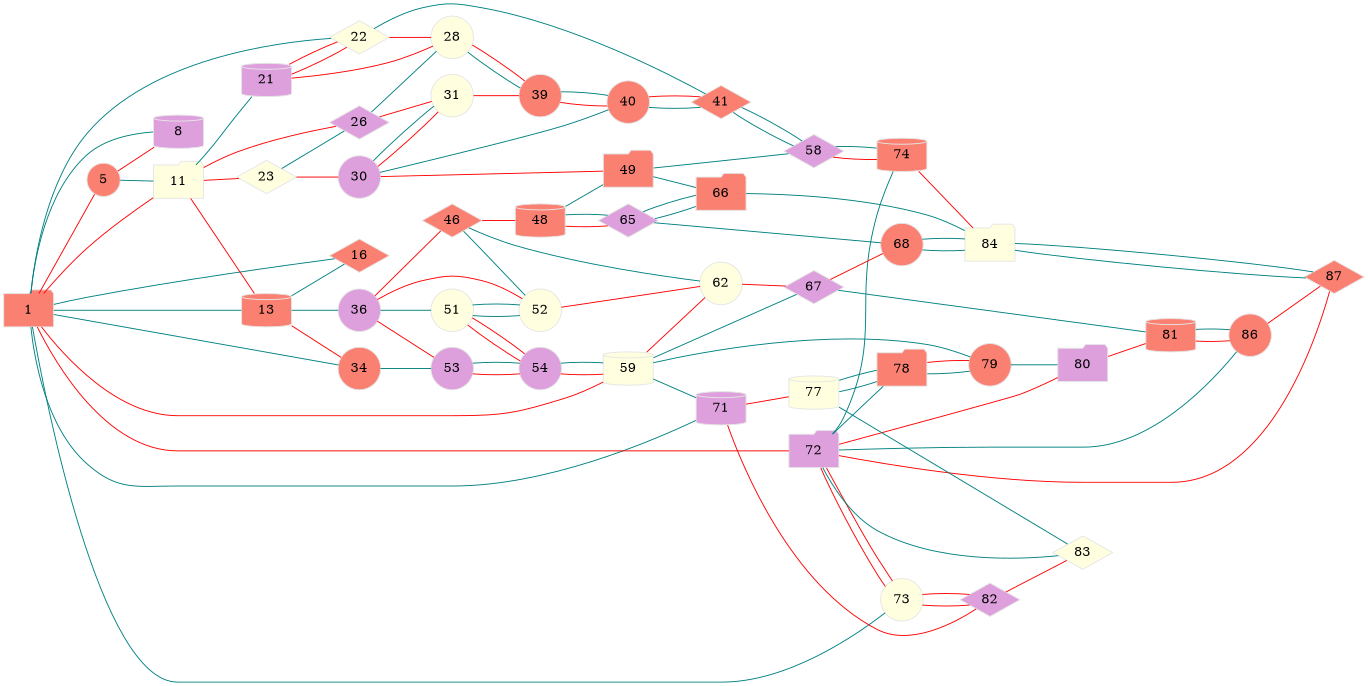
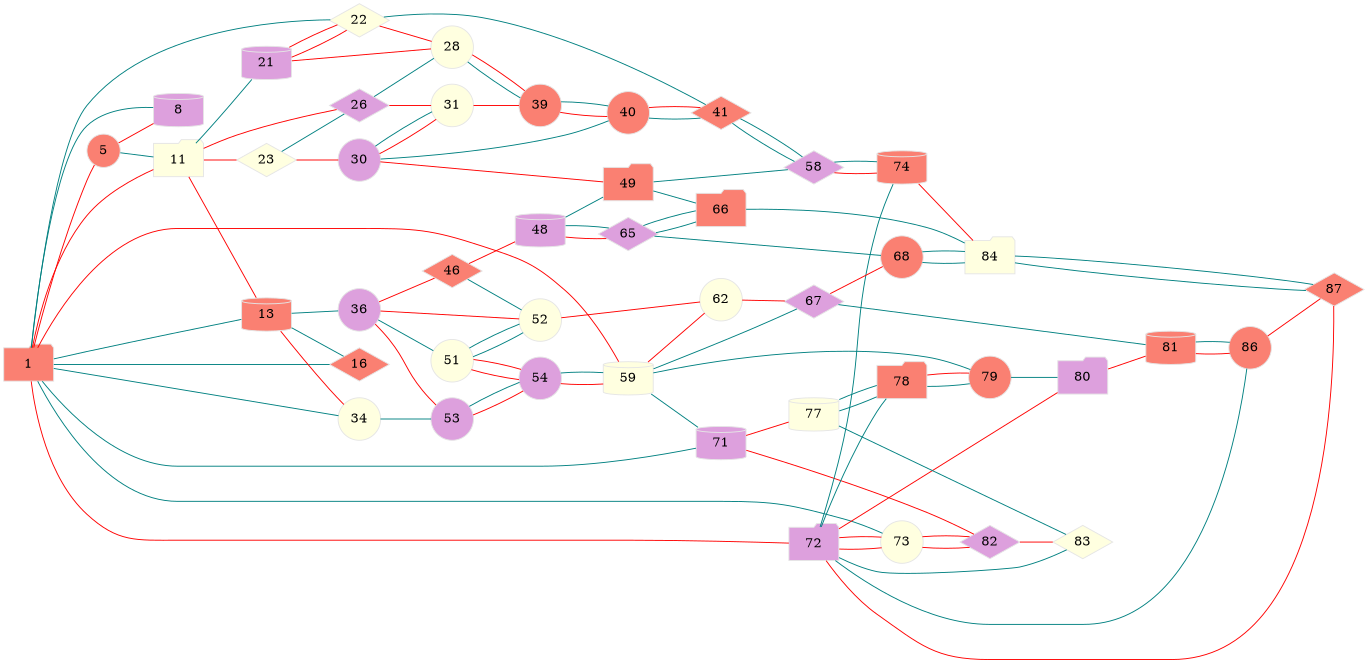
(540, 221) -> (540, 230)
(583, 262) -> none
(359, 369) -> (359, 419)
